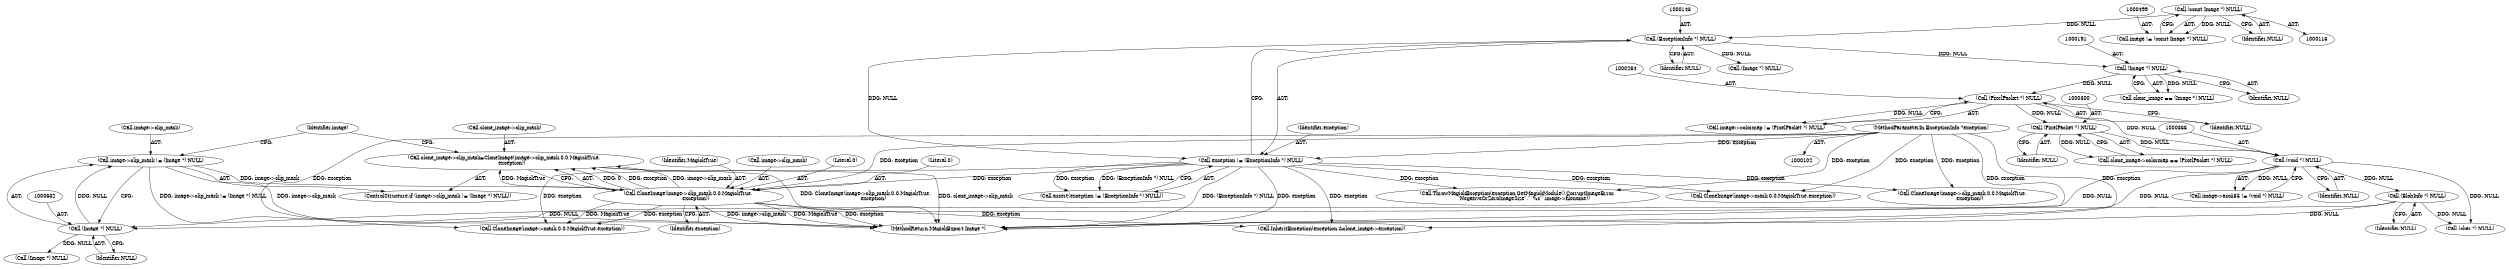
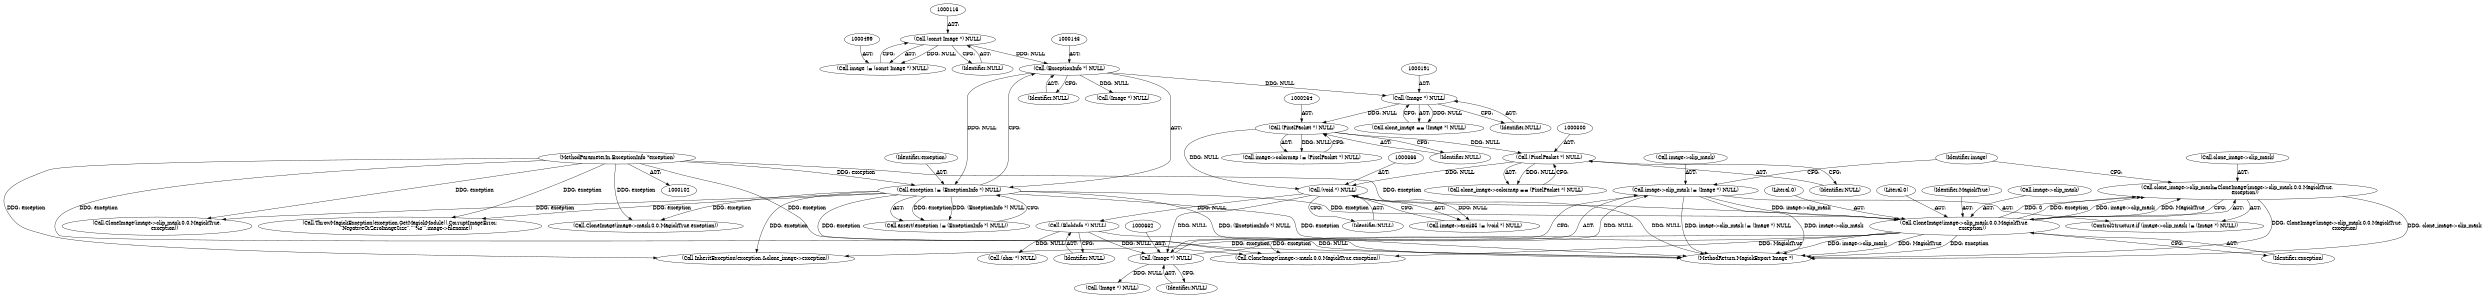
(2272, 22) -> (948, 23)
(2415, 171) -> none
